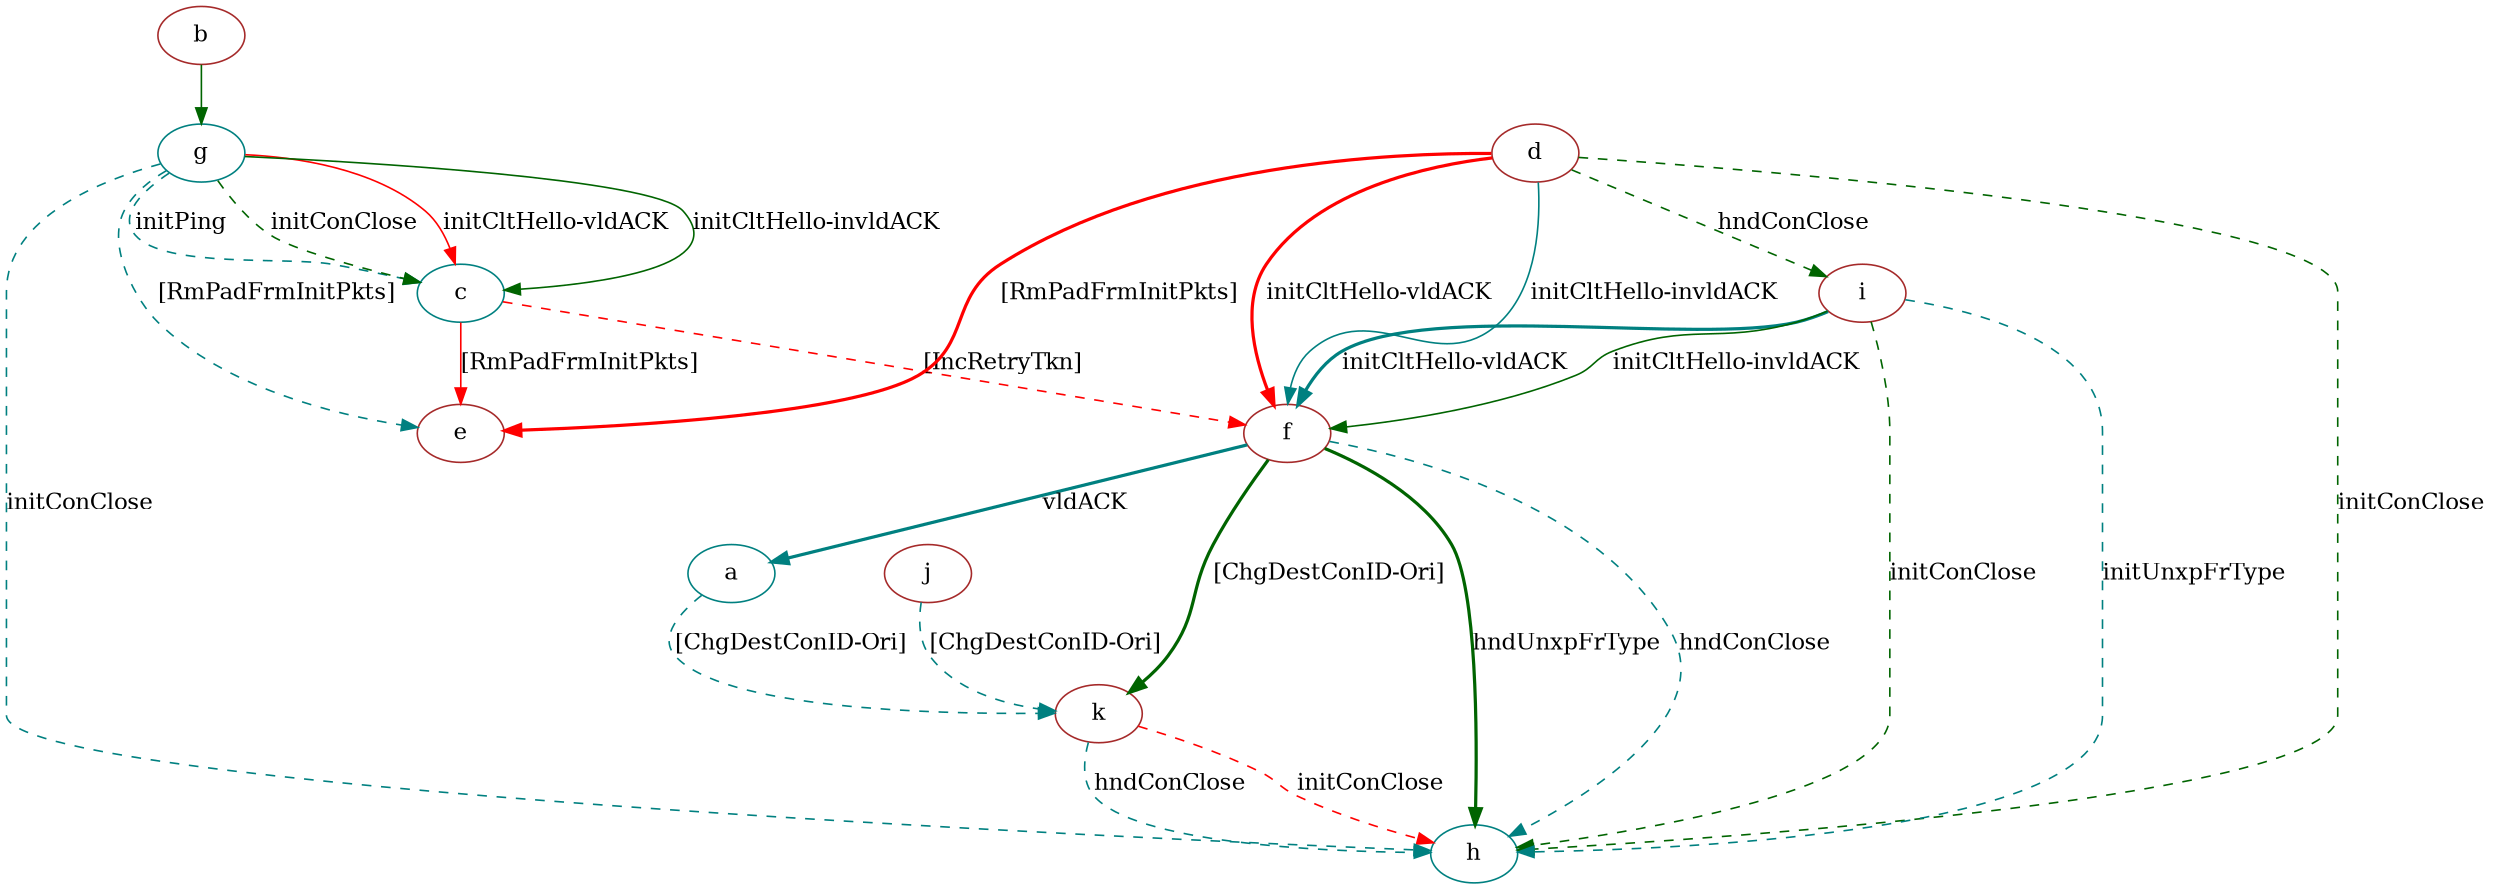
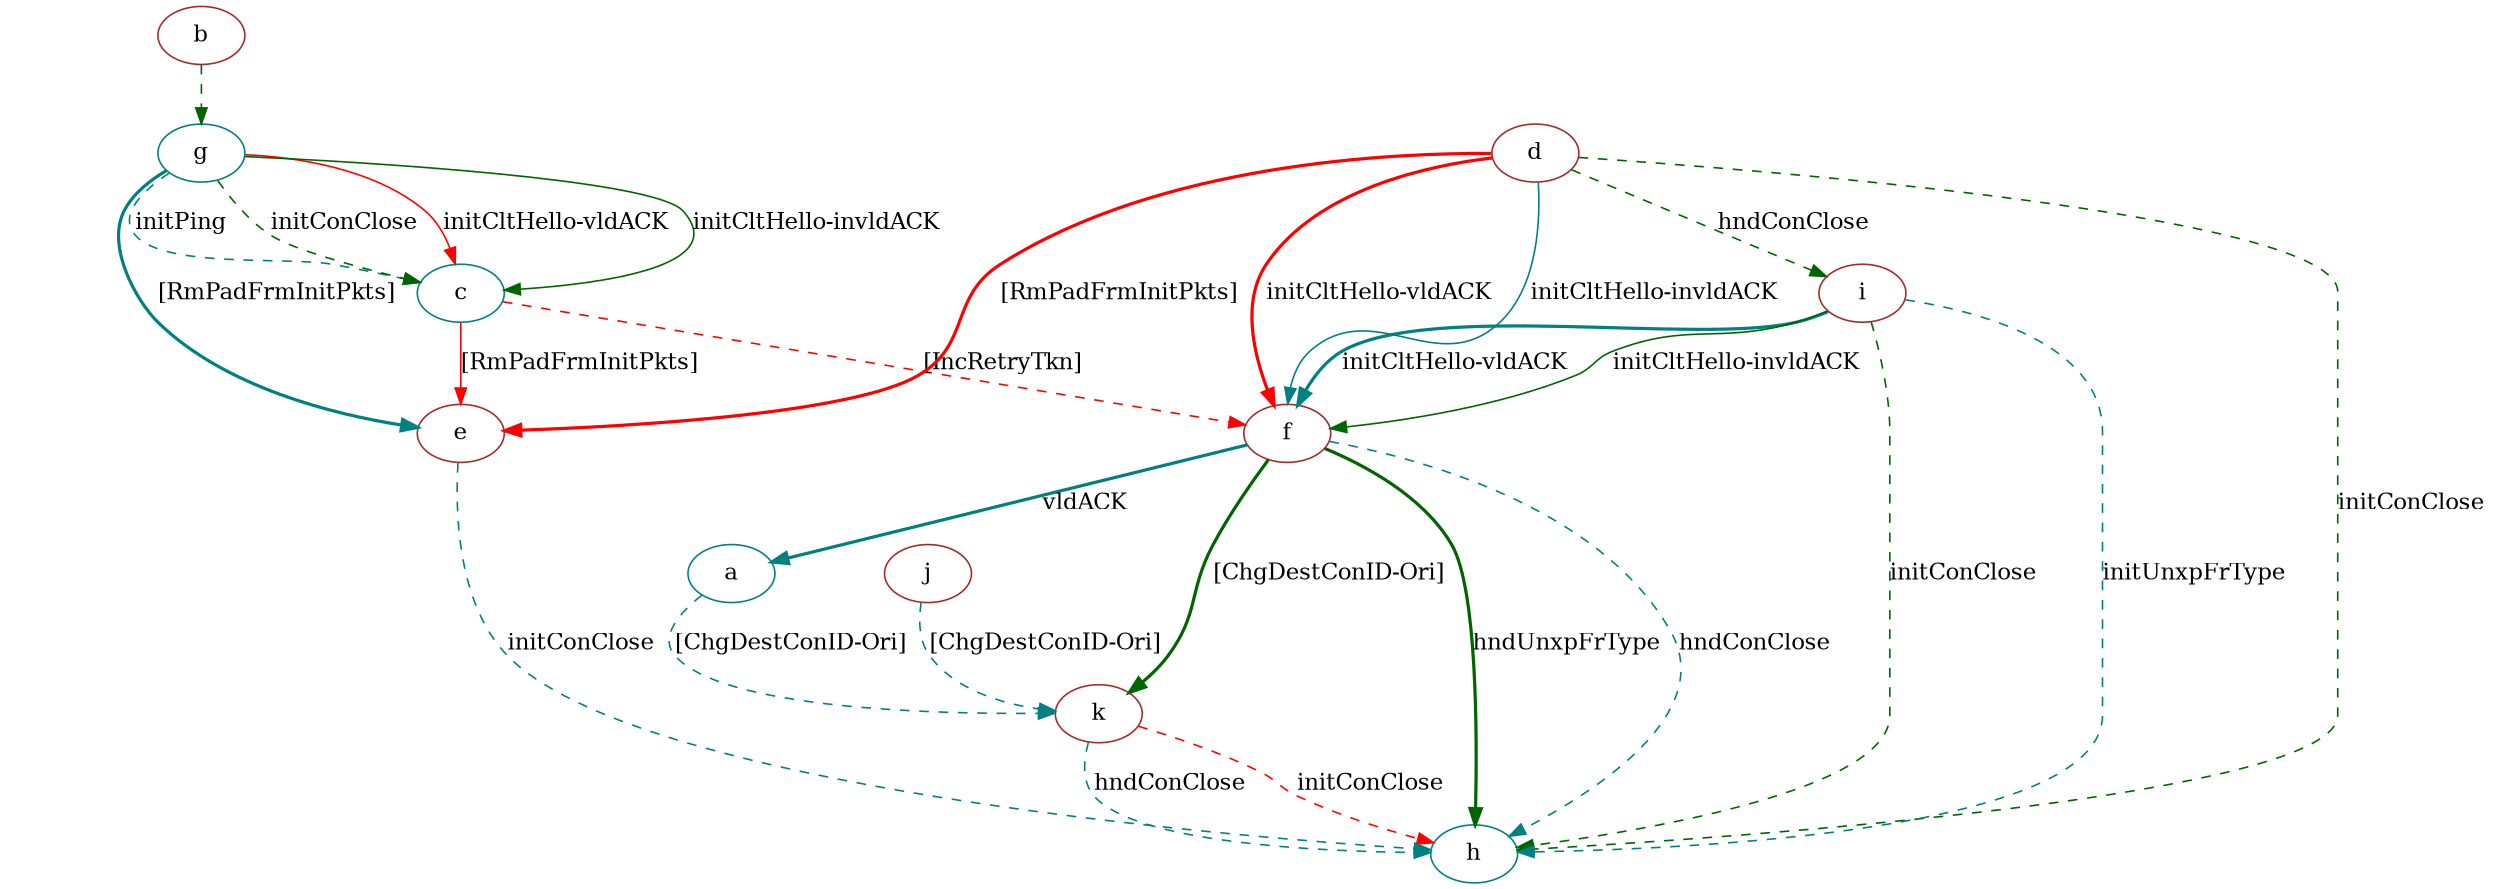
(201, 86) -> (201, 86)
(192, 349) -> (192, 349)
(387, 787) -> (848, 780)
